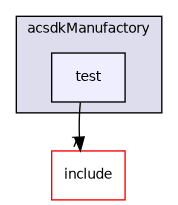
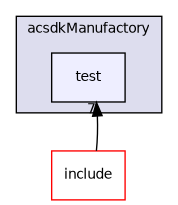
(79, 122) -> (97, 133)
